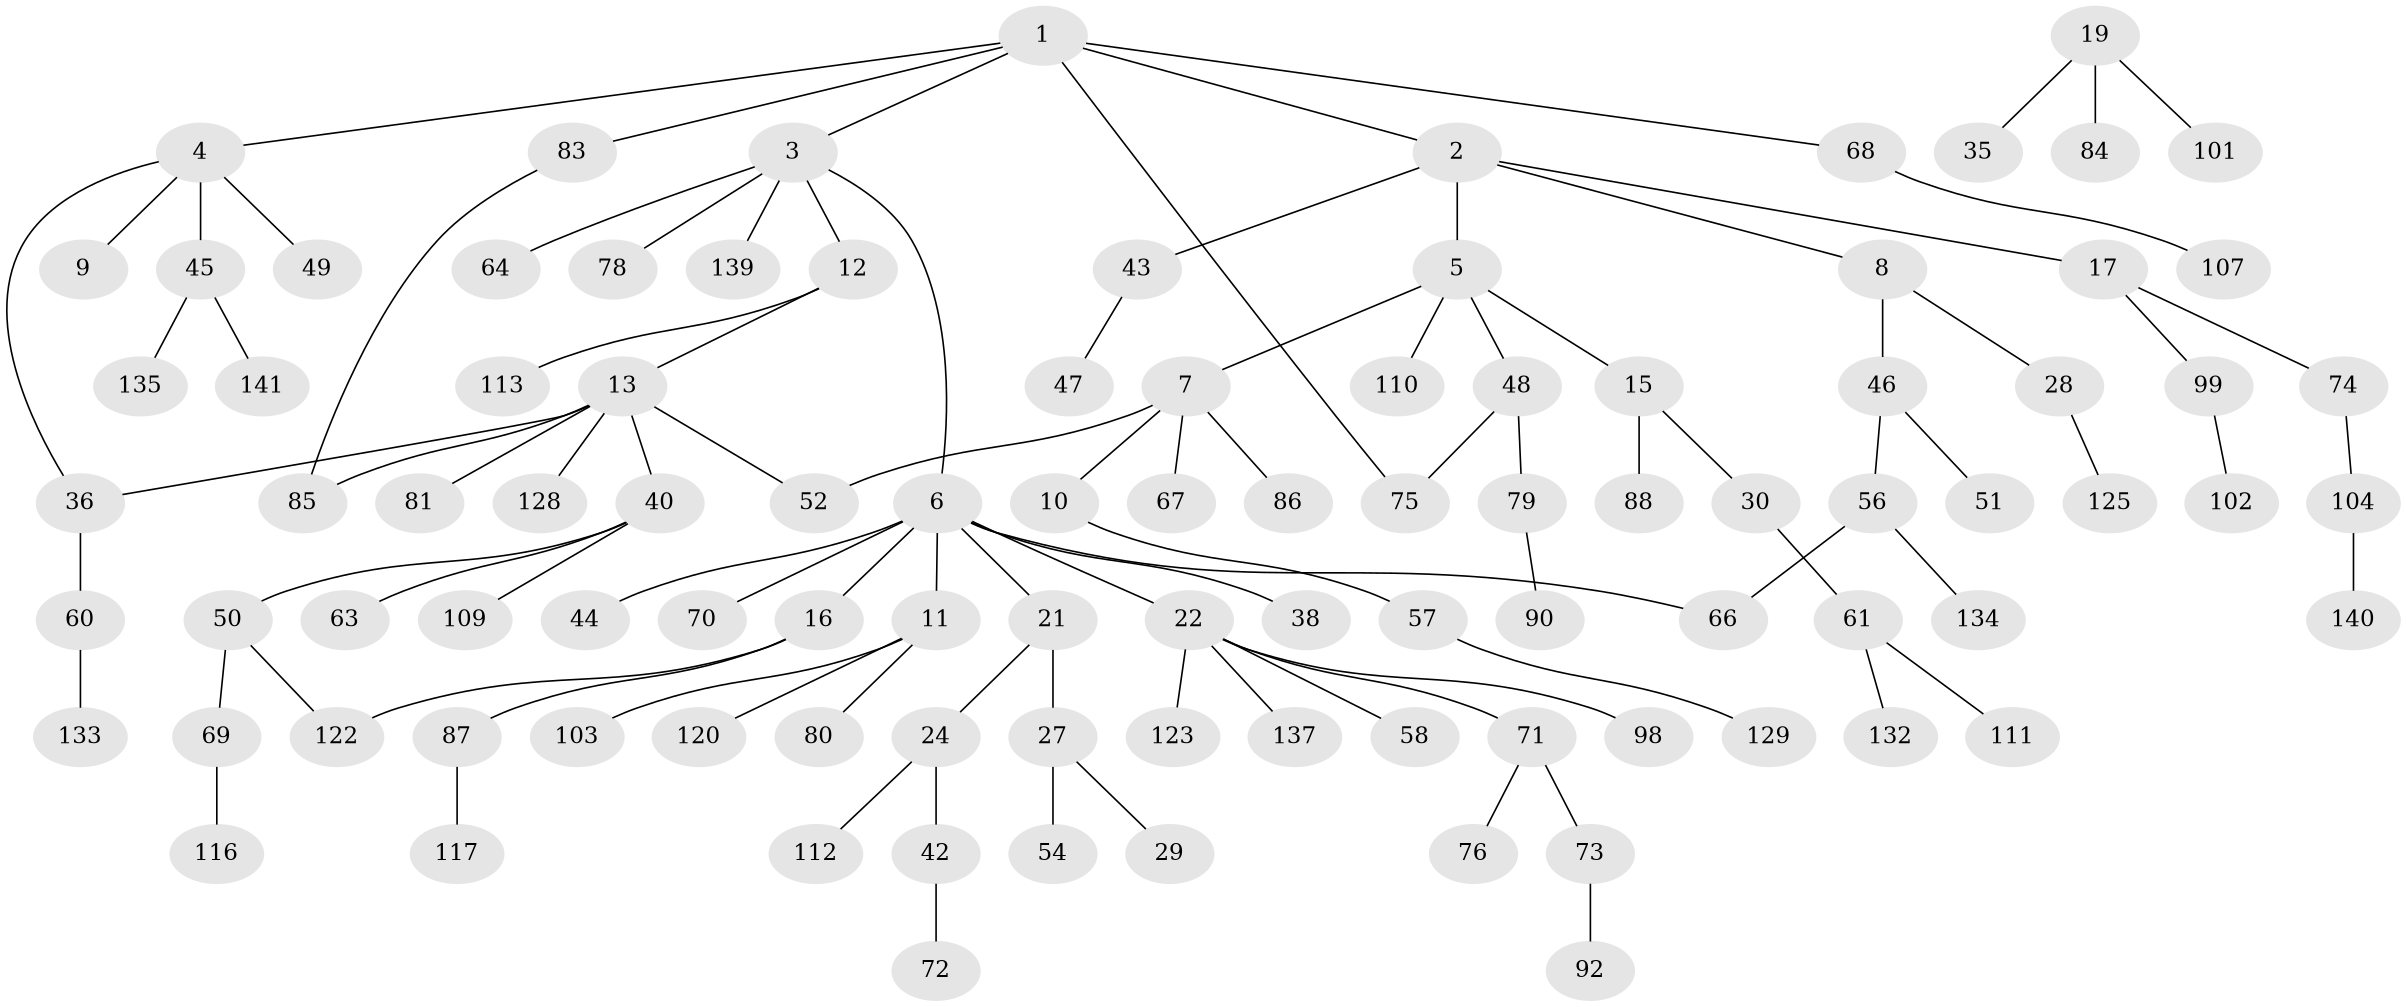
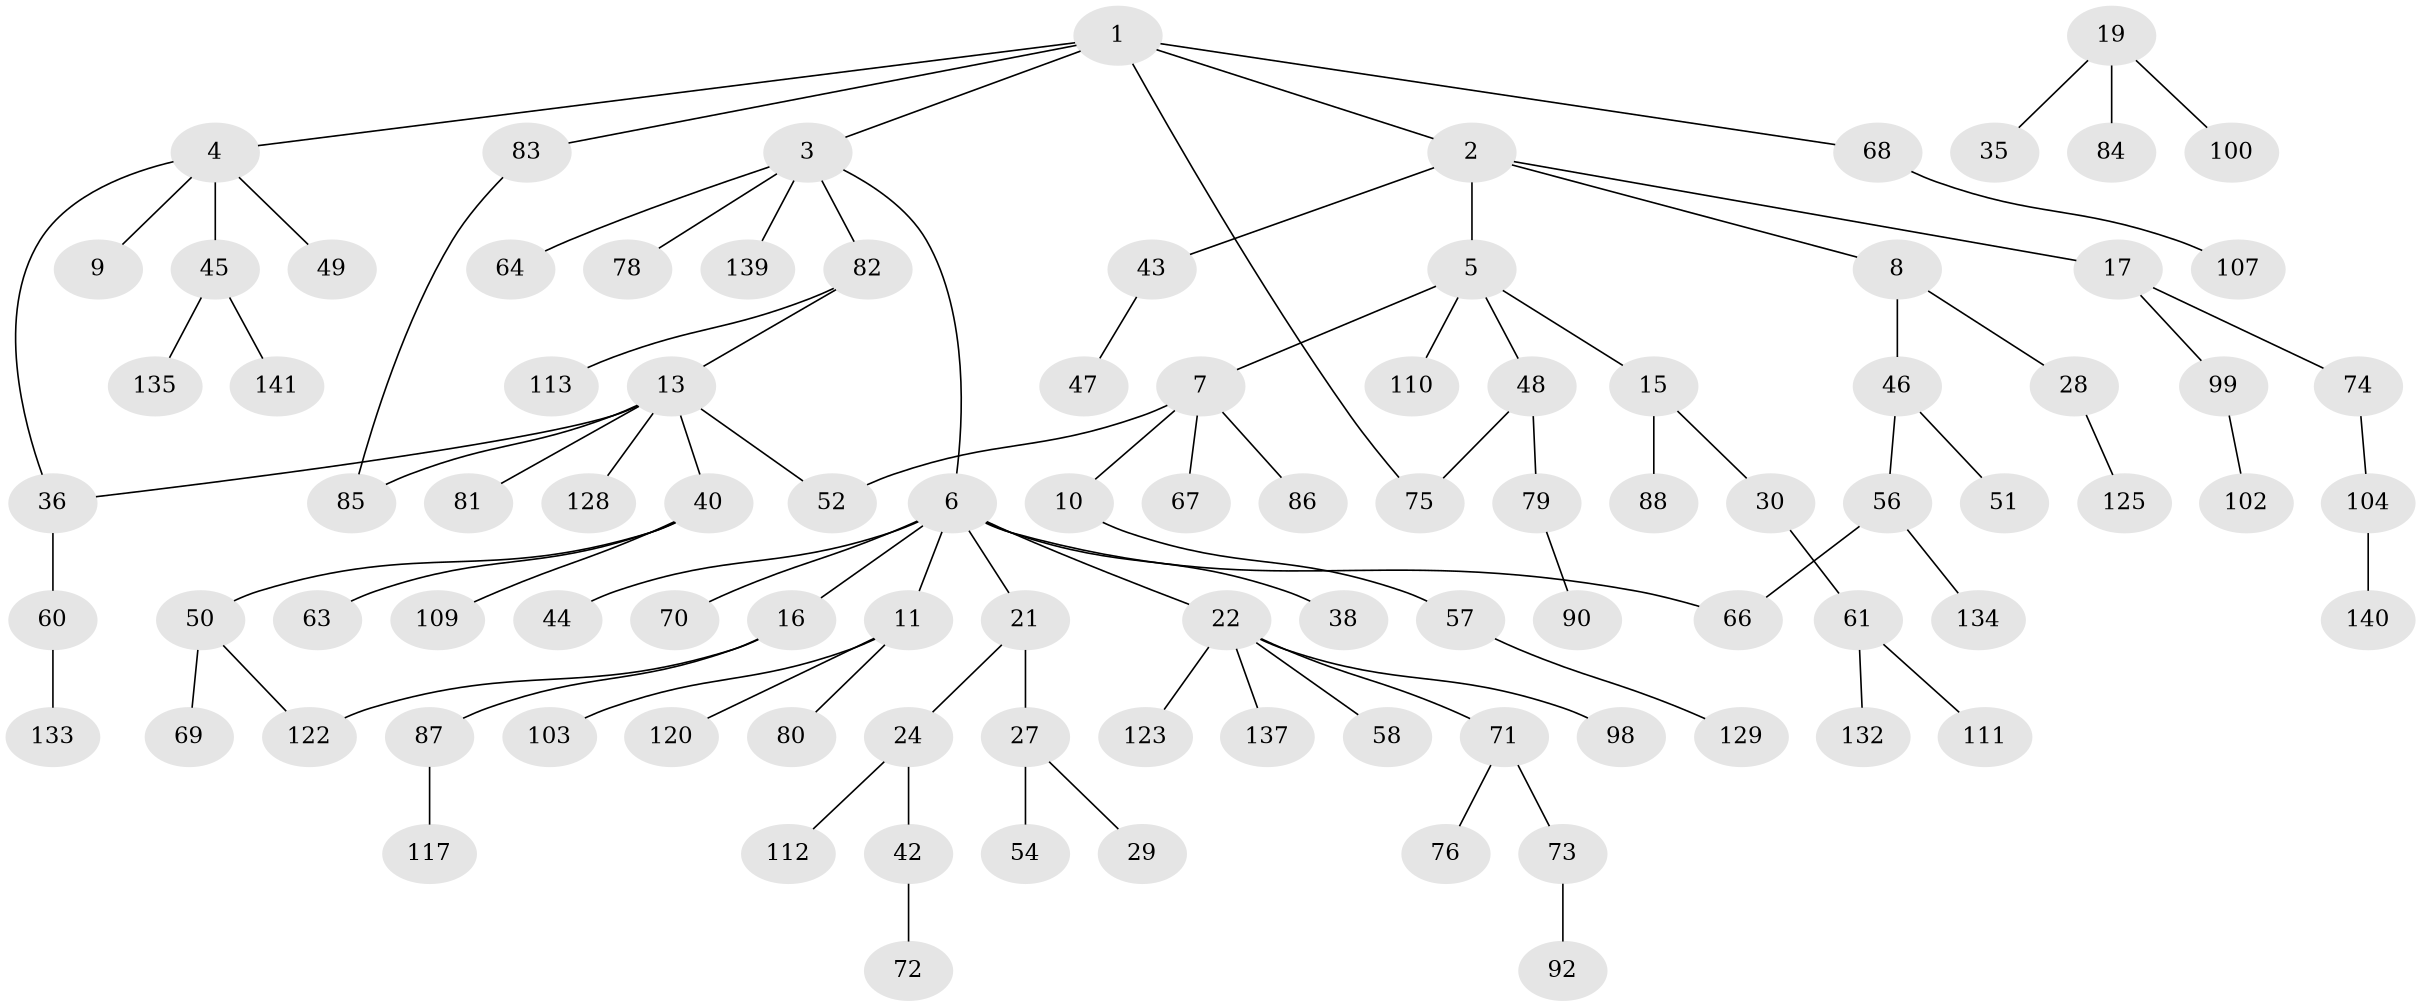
(2215, 153) -> (2232, 153)
(853, 270) -> (868, 270)
(217, 854) -> none
